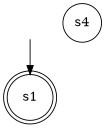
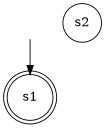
(82, 23) -> (82, 23)
